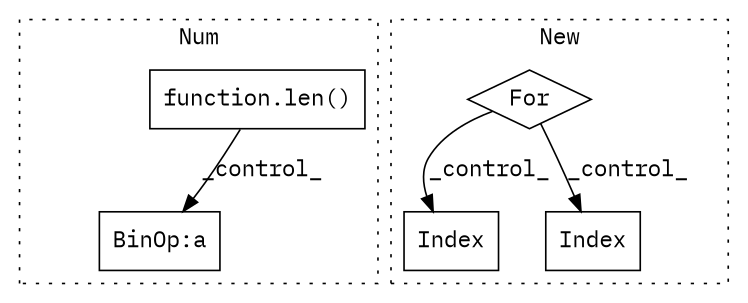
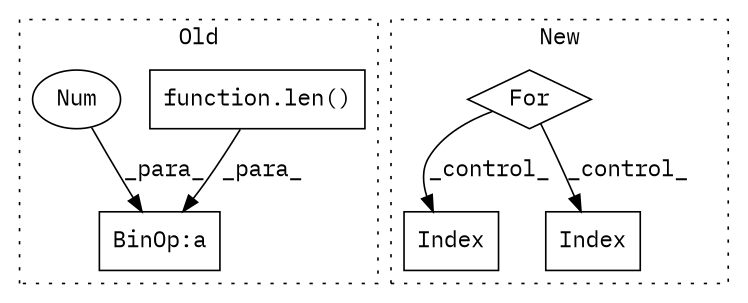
(199, 38) -> (199, 38)
none -> (77, 99)
(262, 170) -> (262, 170)
